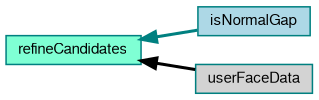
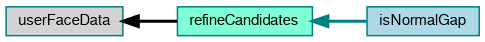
(176, 66) -> (158, 21)
